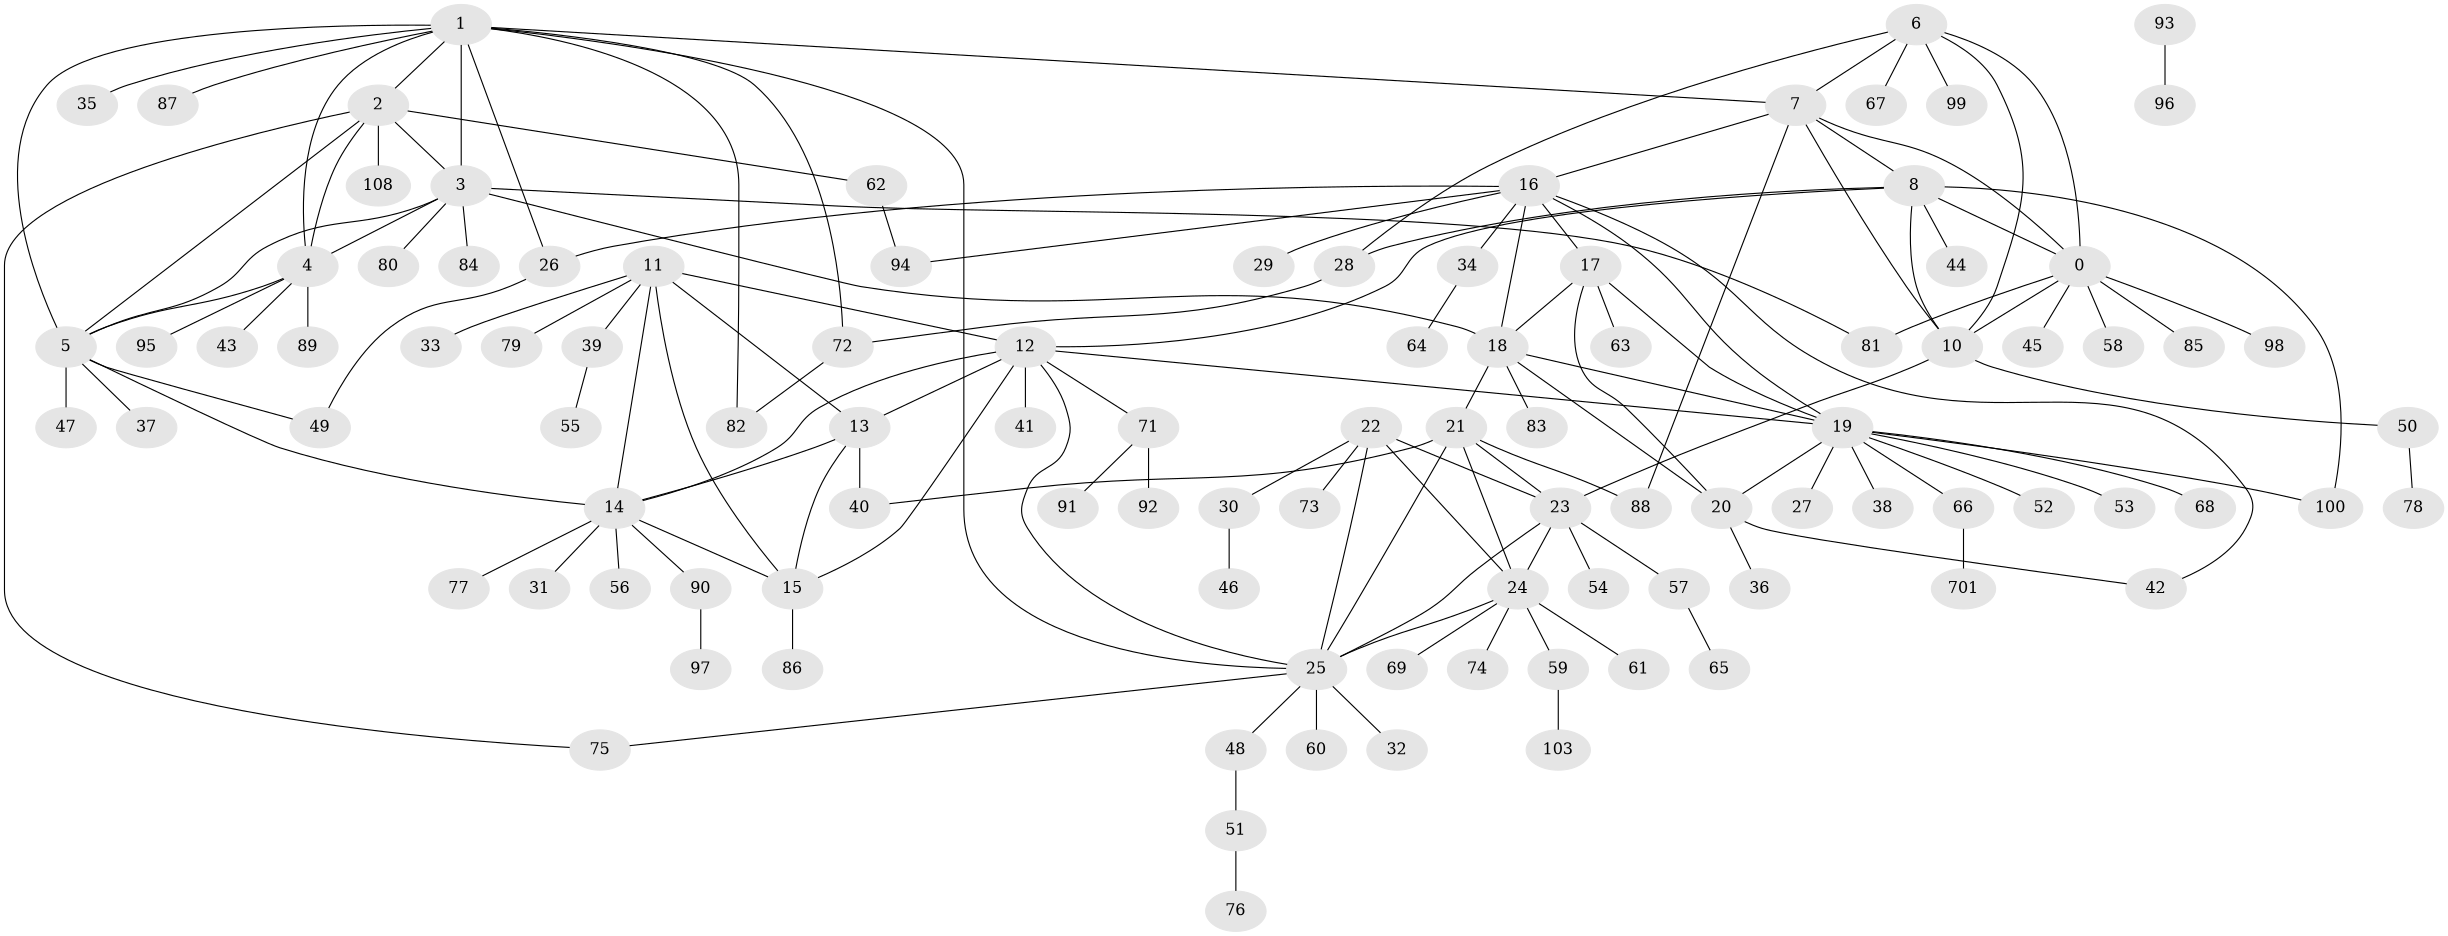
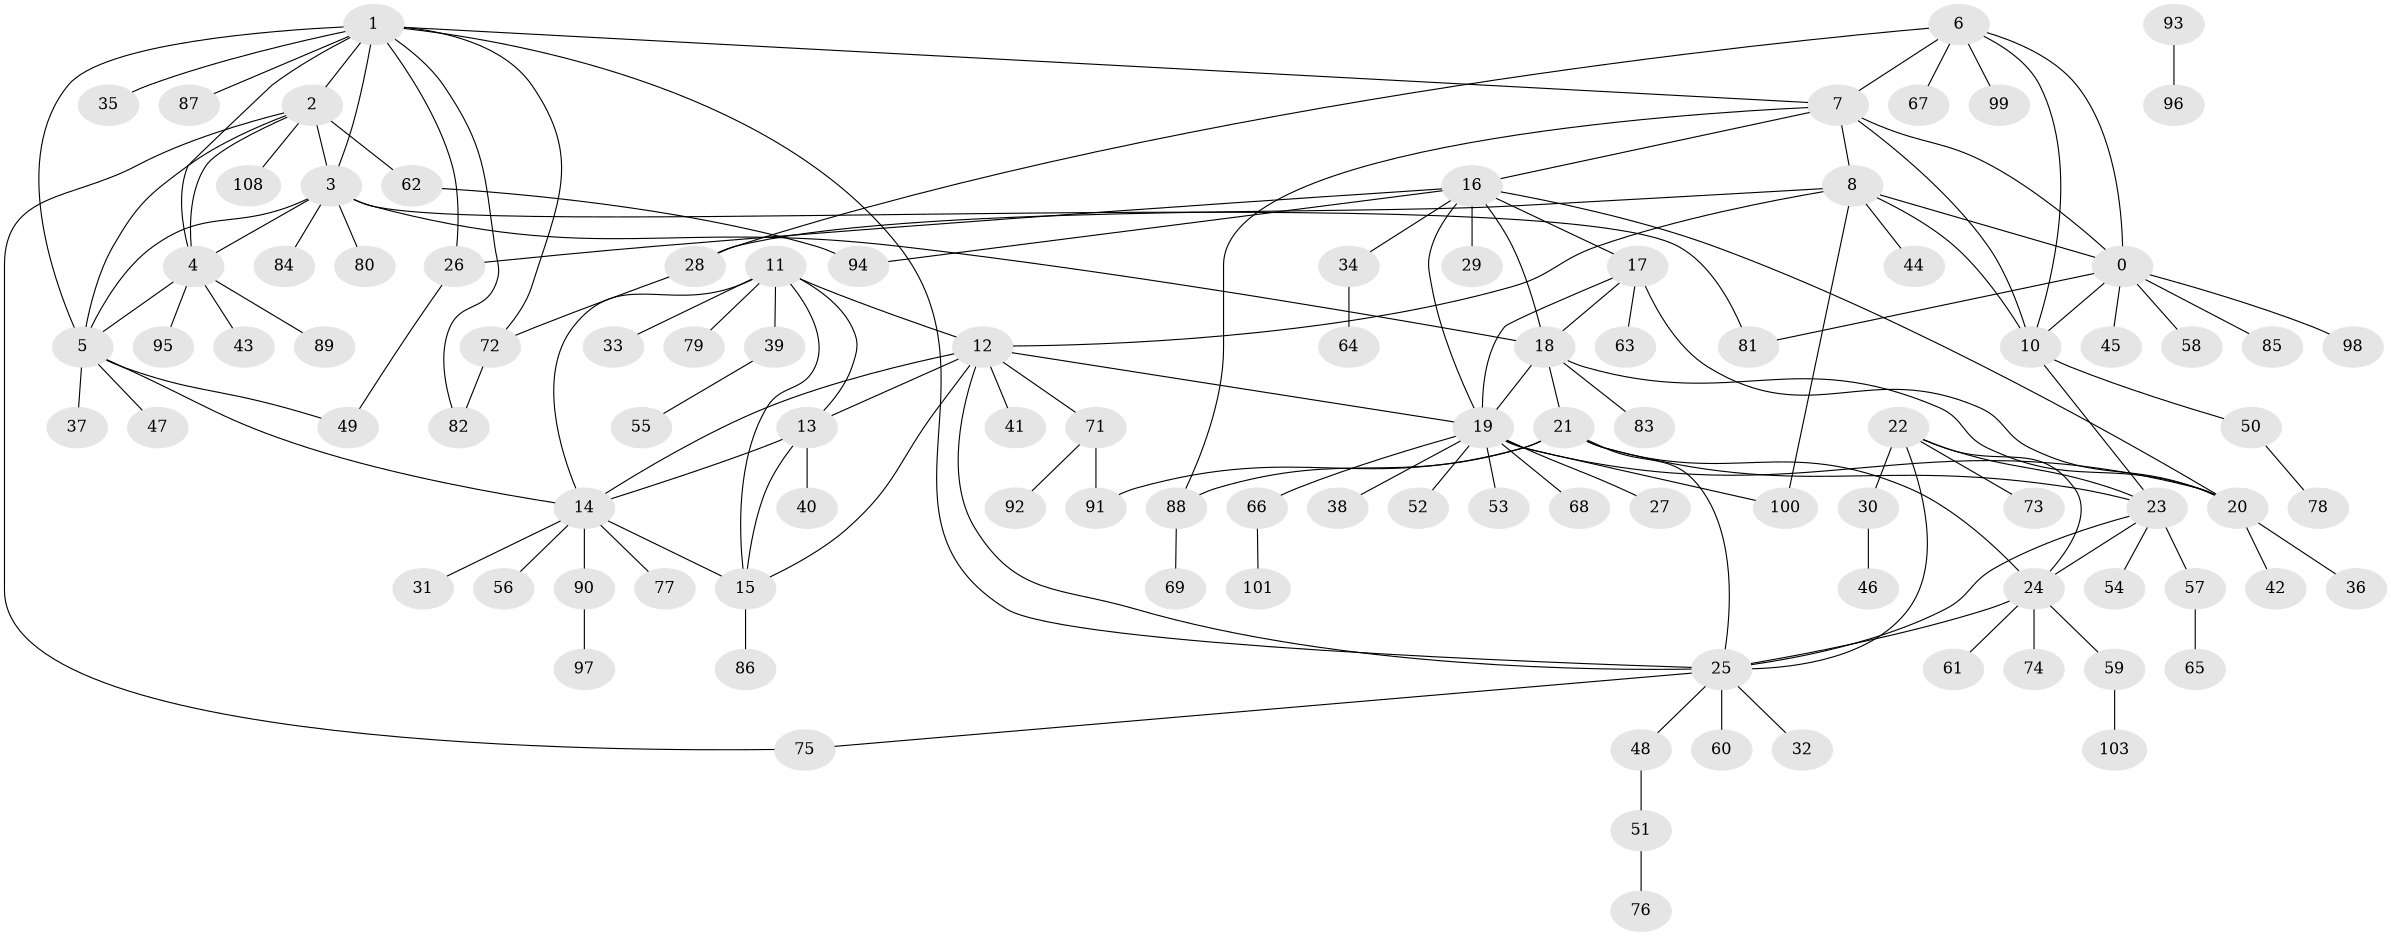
(1949, 400) -> (1871, 312)
(1162, 479) -> (1276, 468)
(1964, 589) -> (1258, 589)
(1457, 629) -> (1176, 549)
